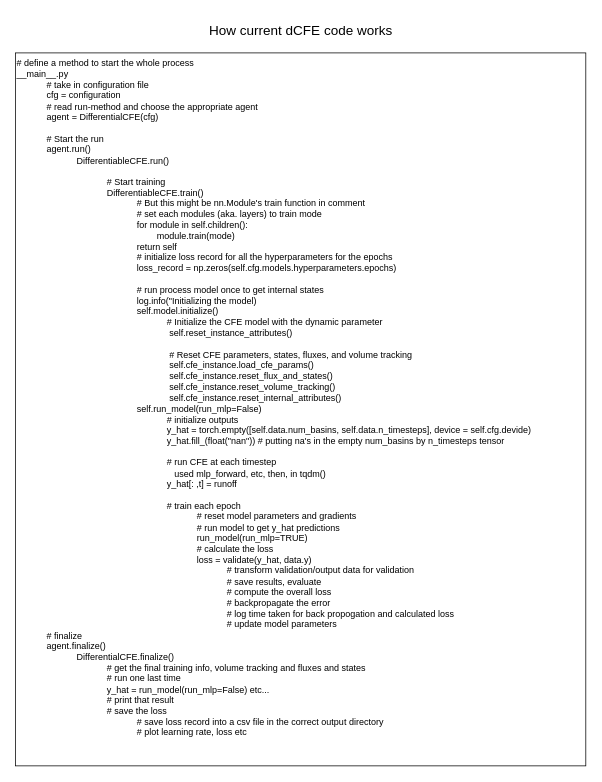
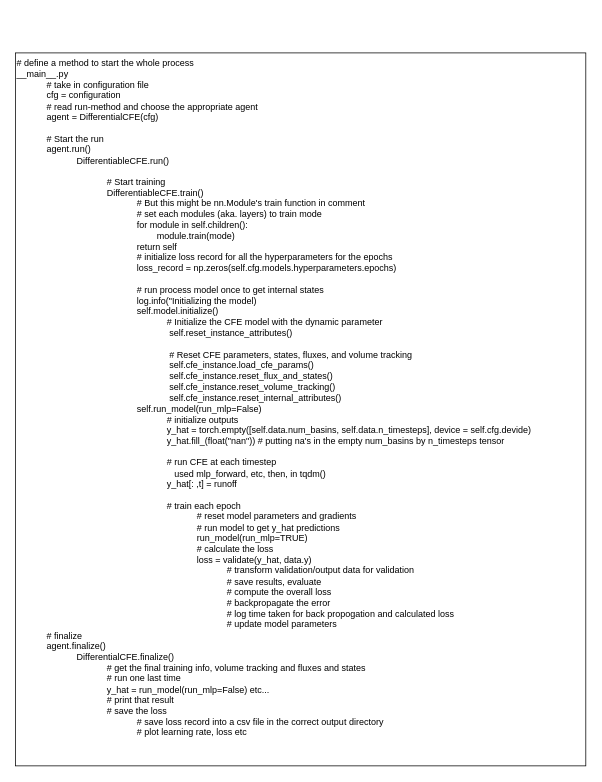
(300, 30) -> none
